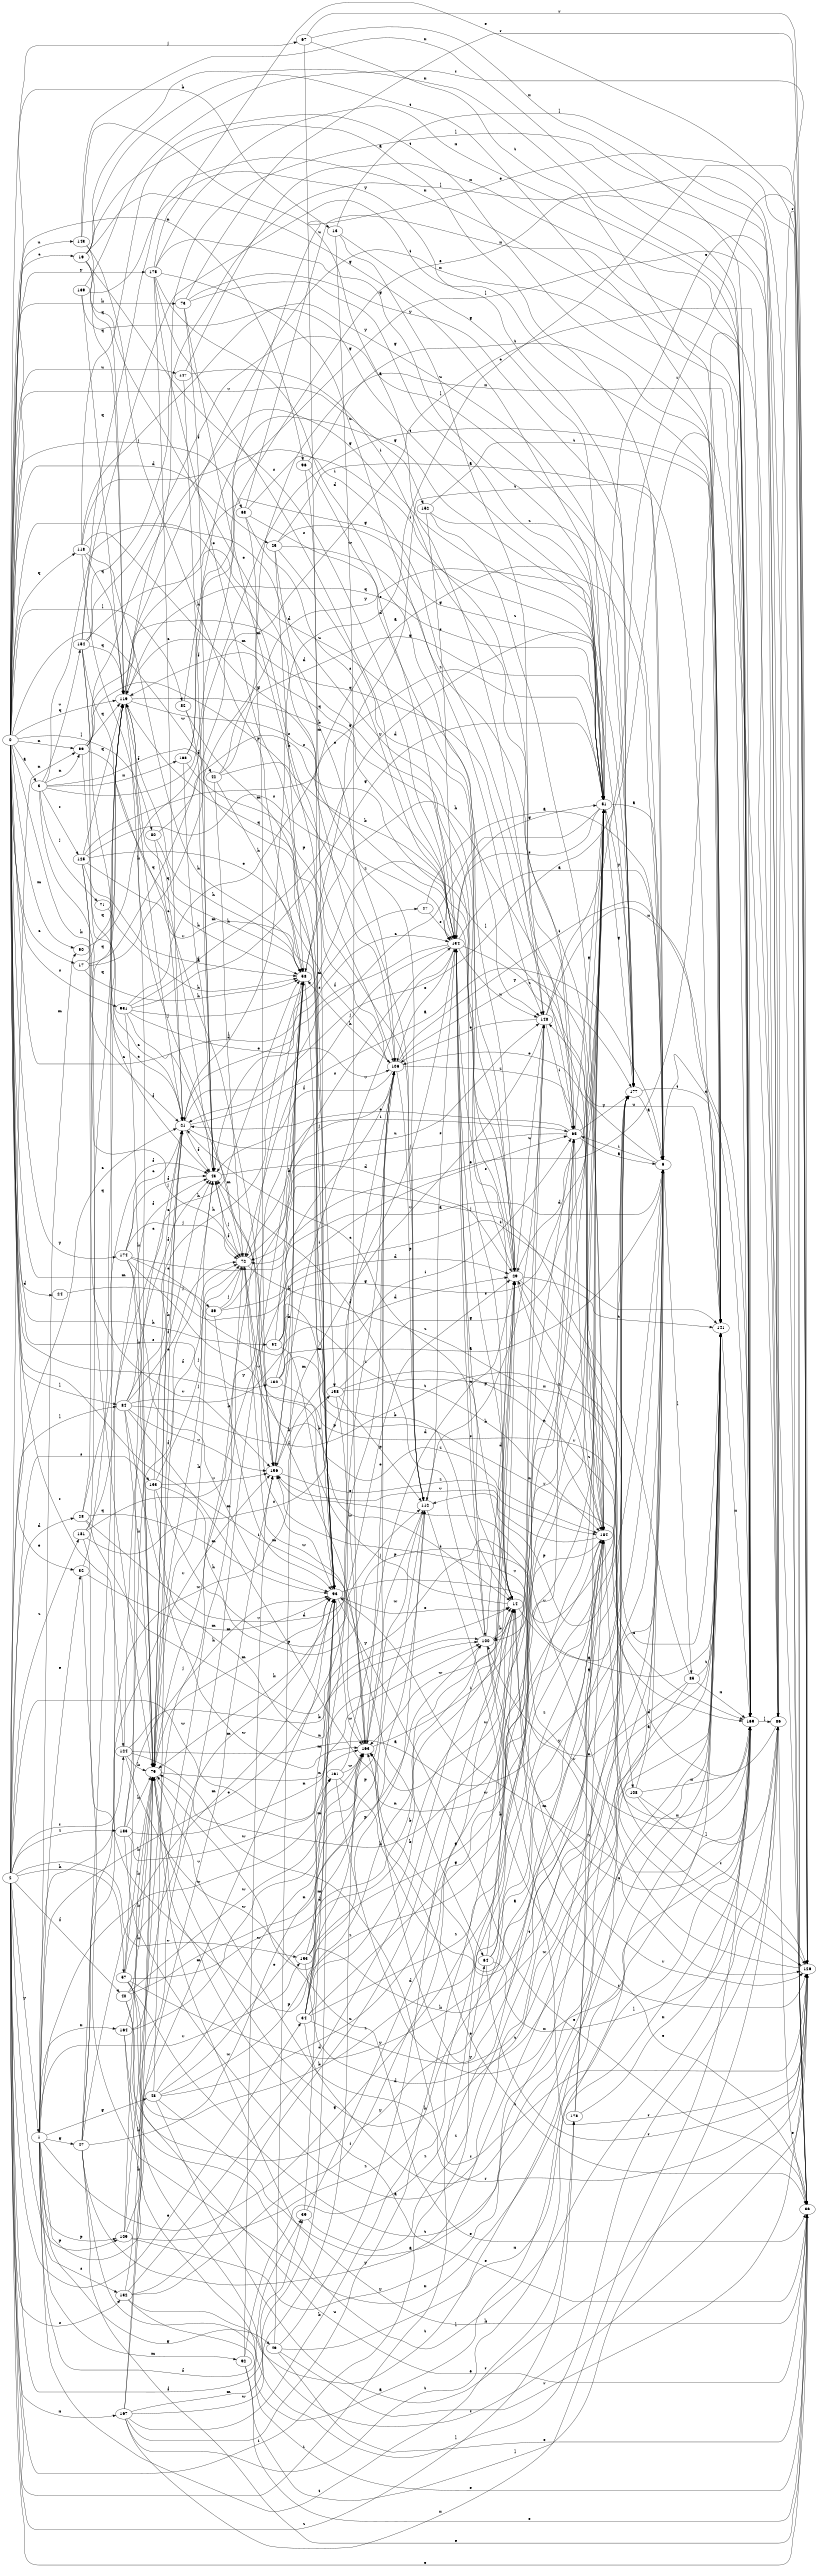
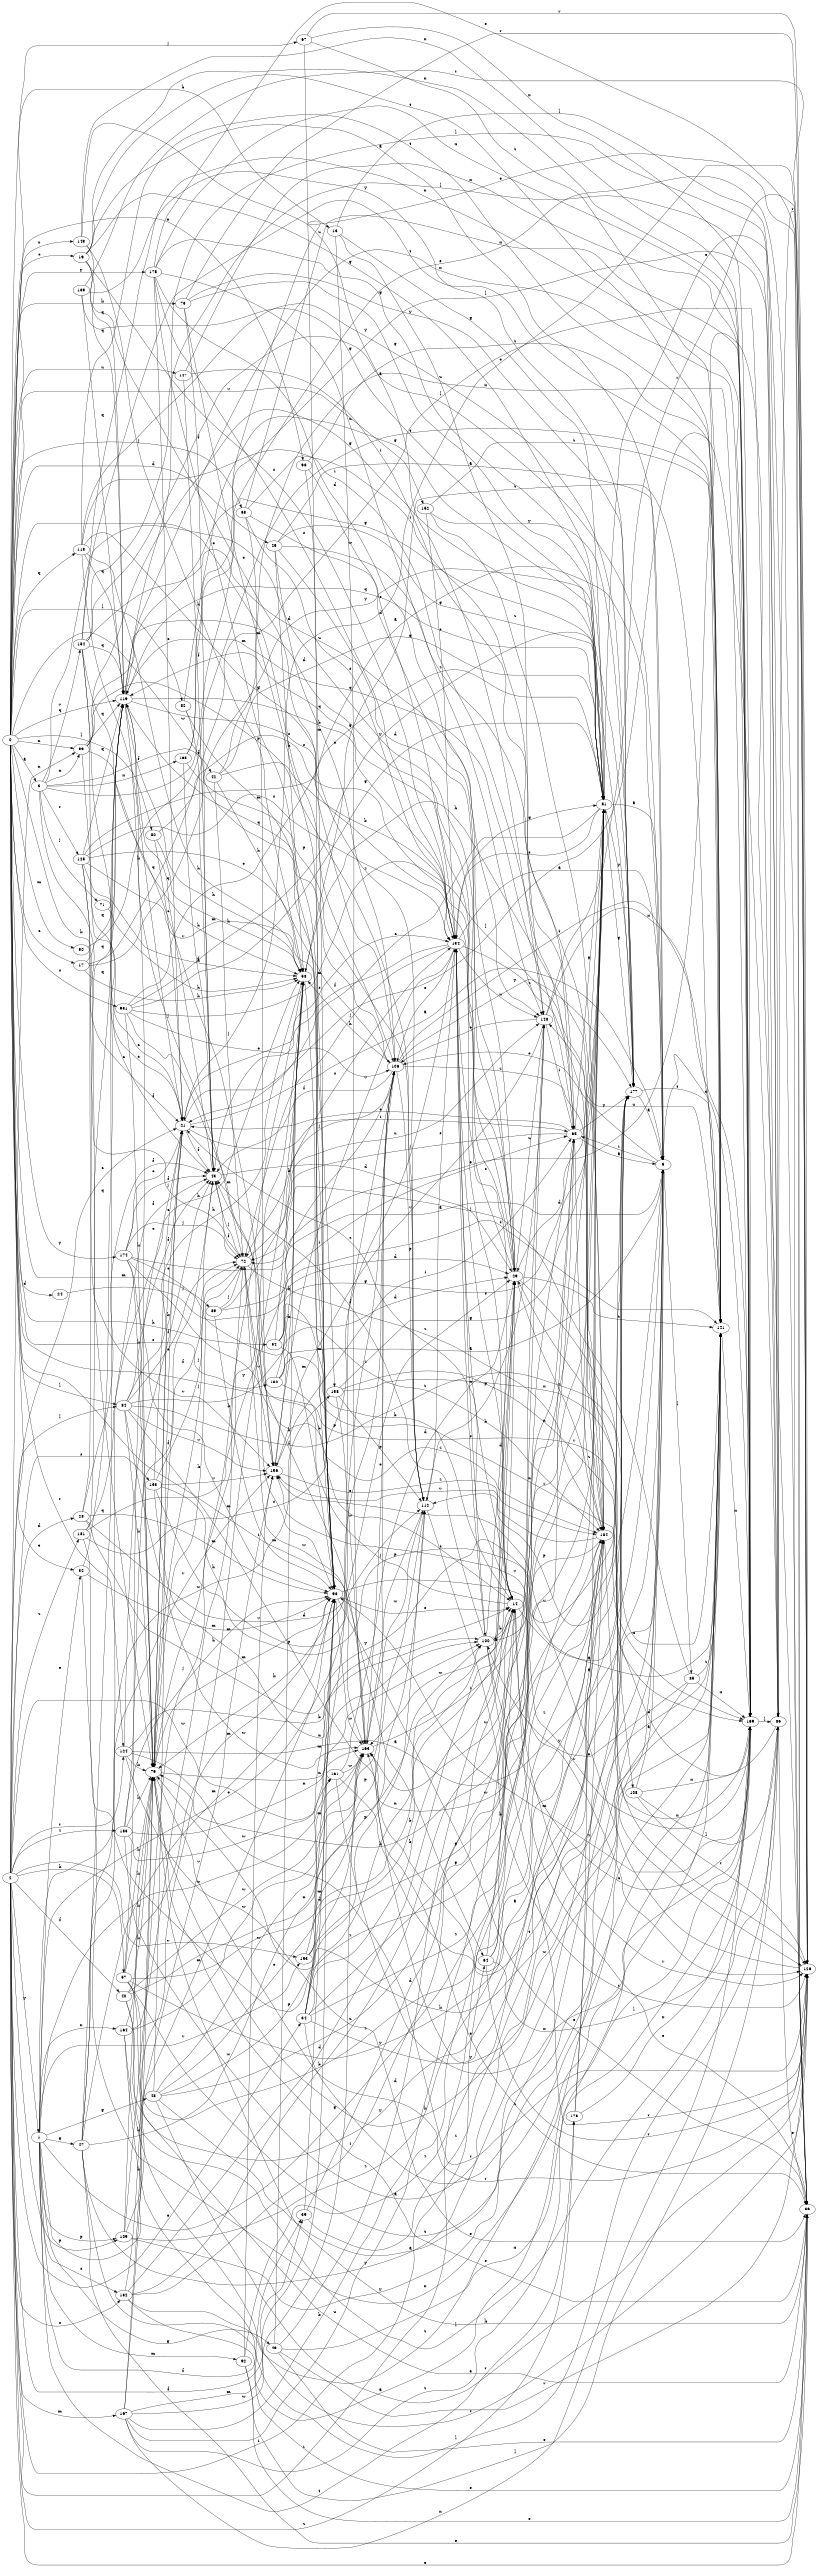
(530, 521) -> (530, 521)
(425, 909) -> none
(48, 1544) -> none
(638, 1843) -> none
(60, 2412) -> (60, 2412)
